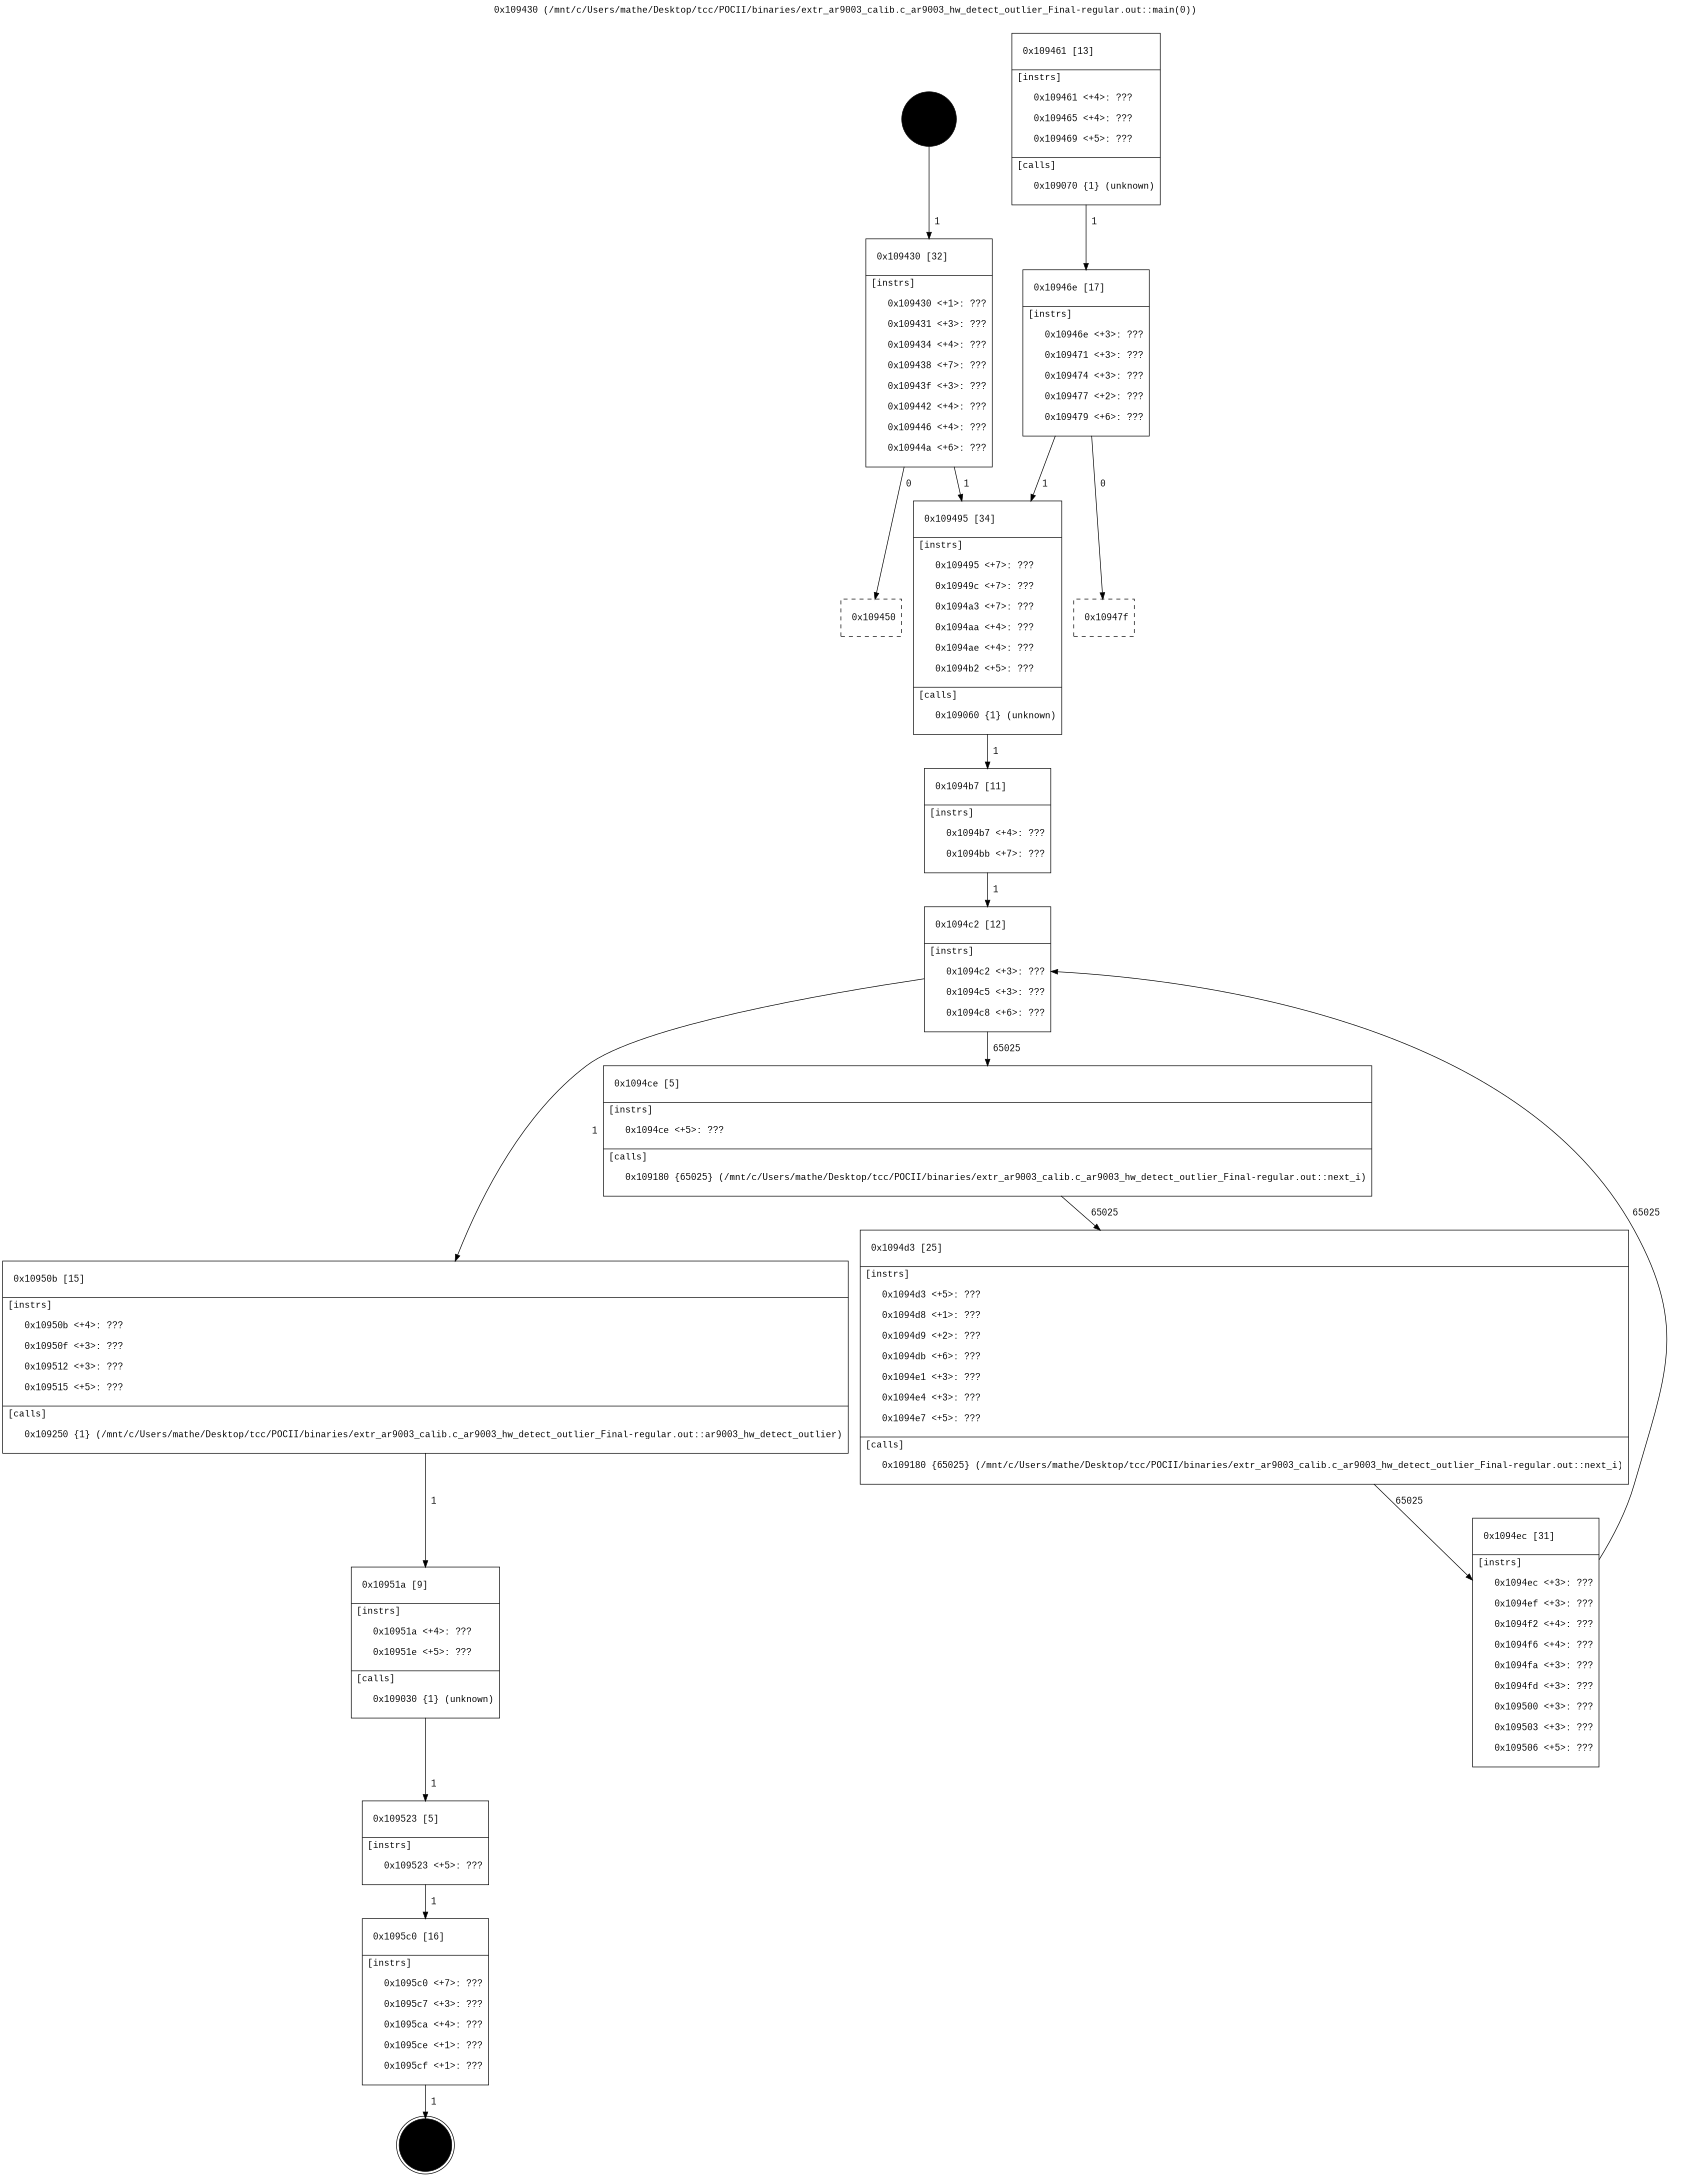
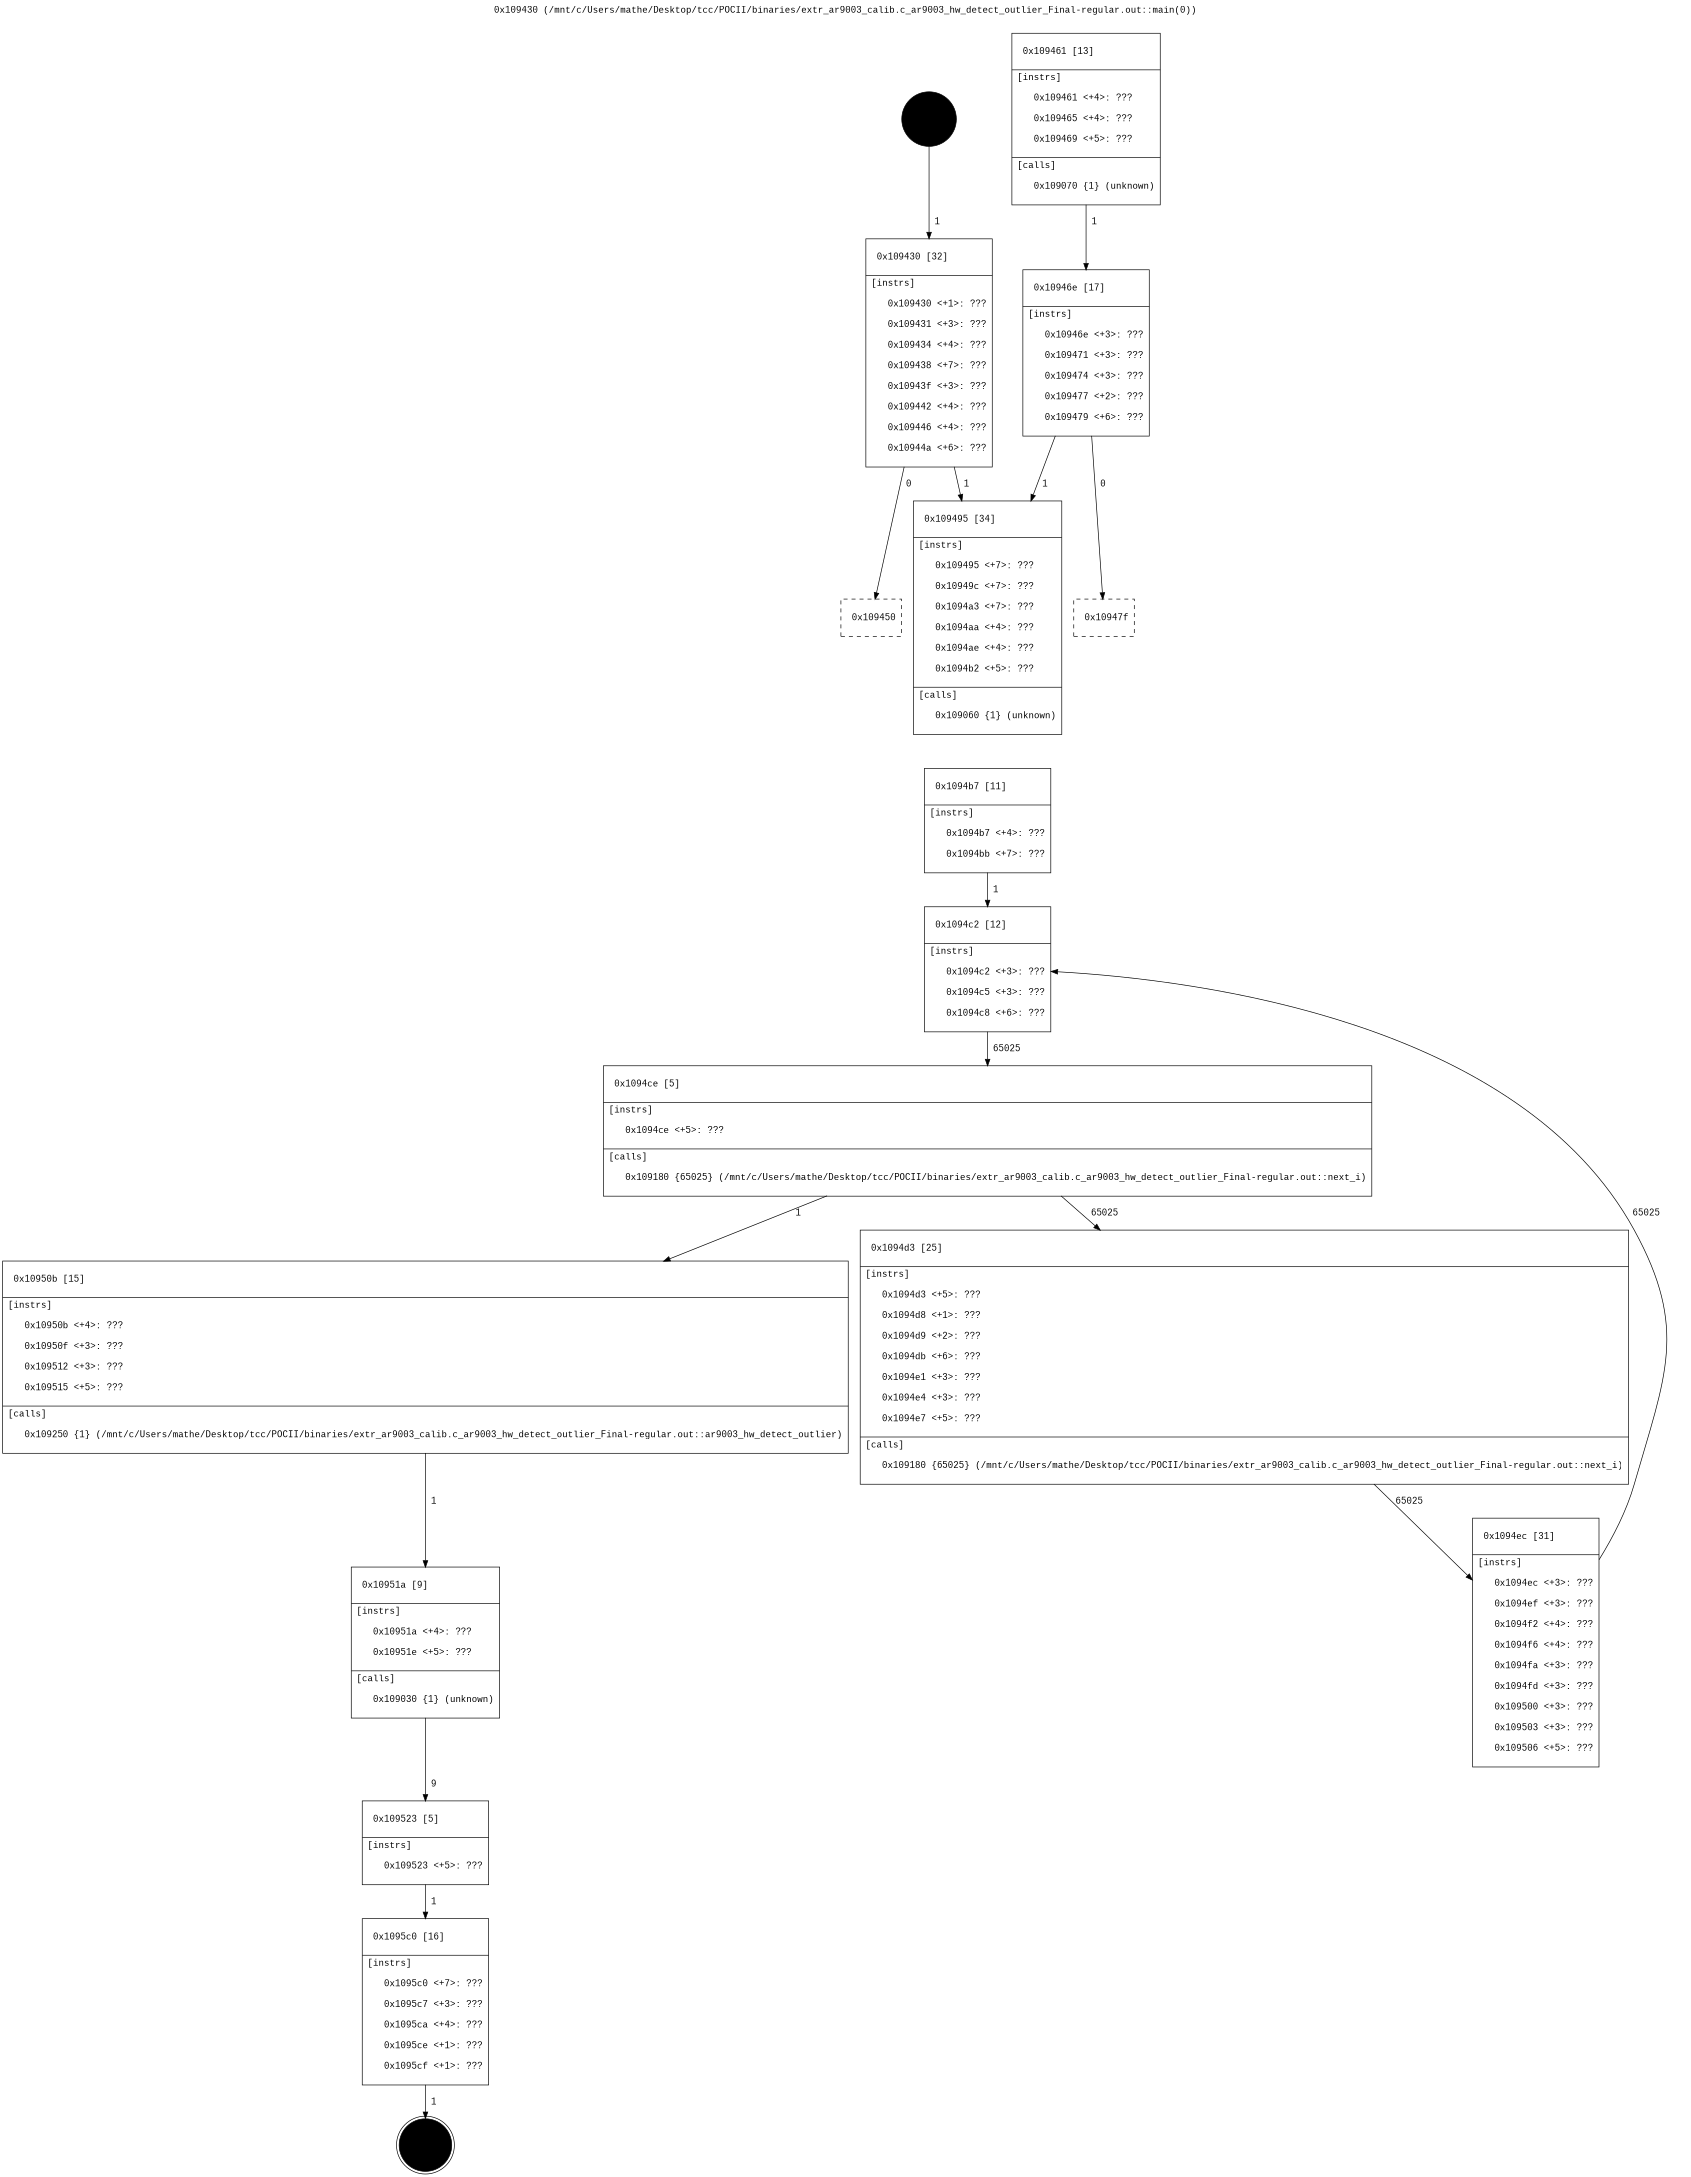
(988, 748) -> none
(640, 1040) -> (749, 1227)
(431, 1784) -> (431, 1784)
